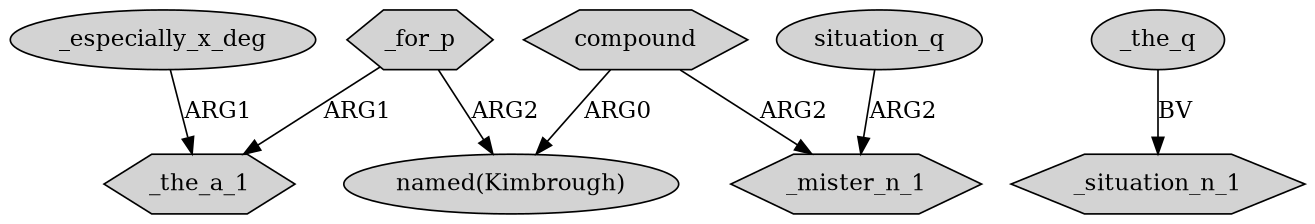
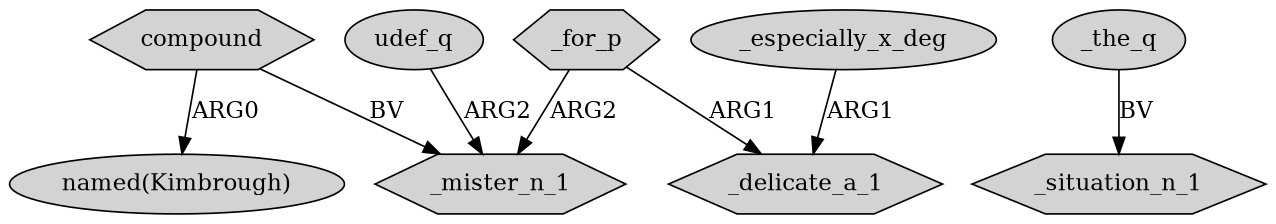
(879, 40) -> (414, 40)
(461, 105) -> (548, 105)
(794, 112) -> (387, 112)
(199, 184) -> (806, 184)
